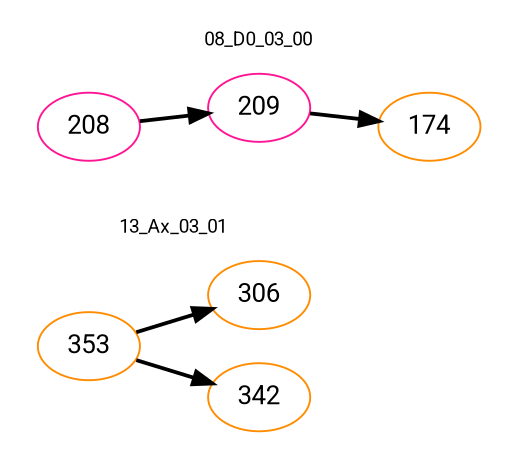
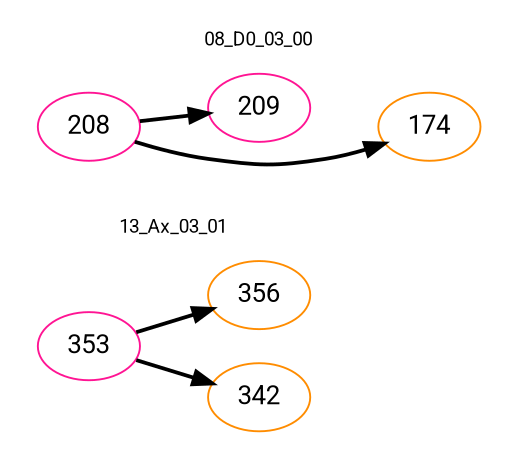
(335, 116) -> (250, 164)
(259, 295) -> (259, 295)
(89, 346) -> (89, 346)
